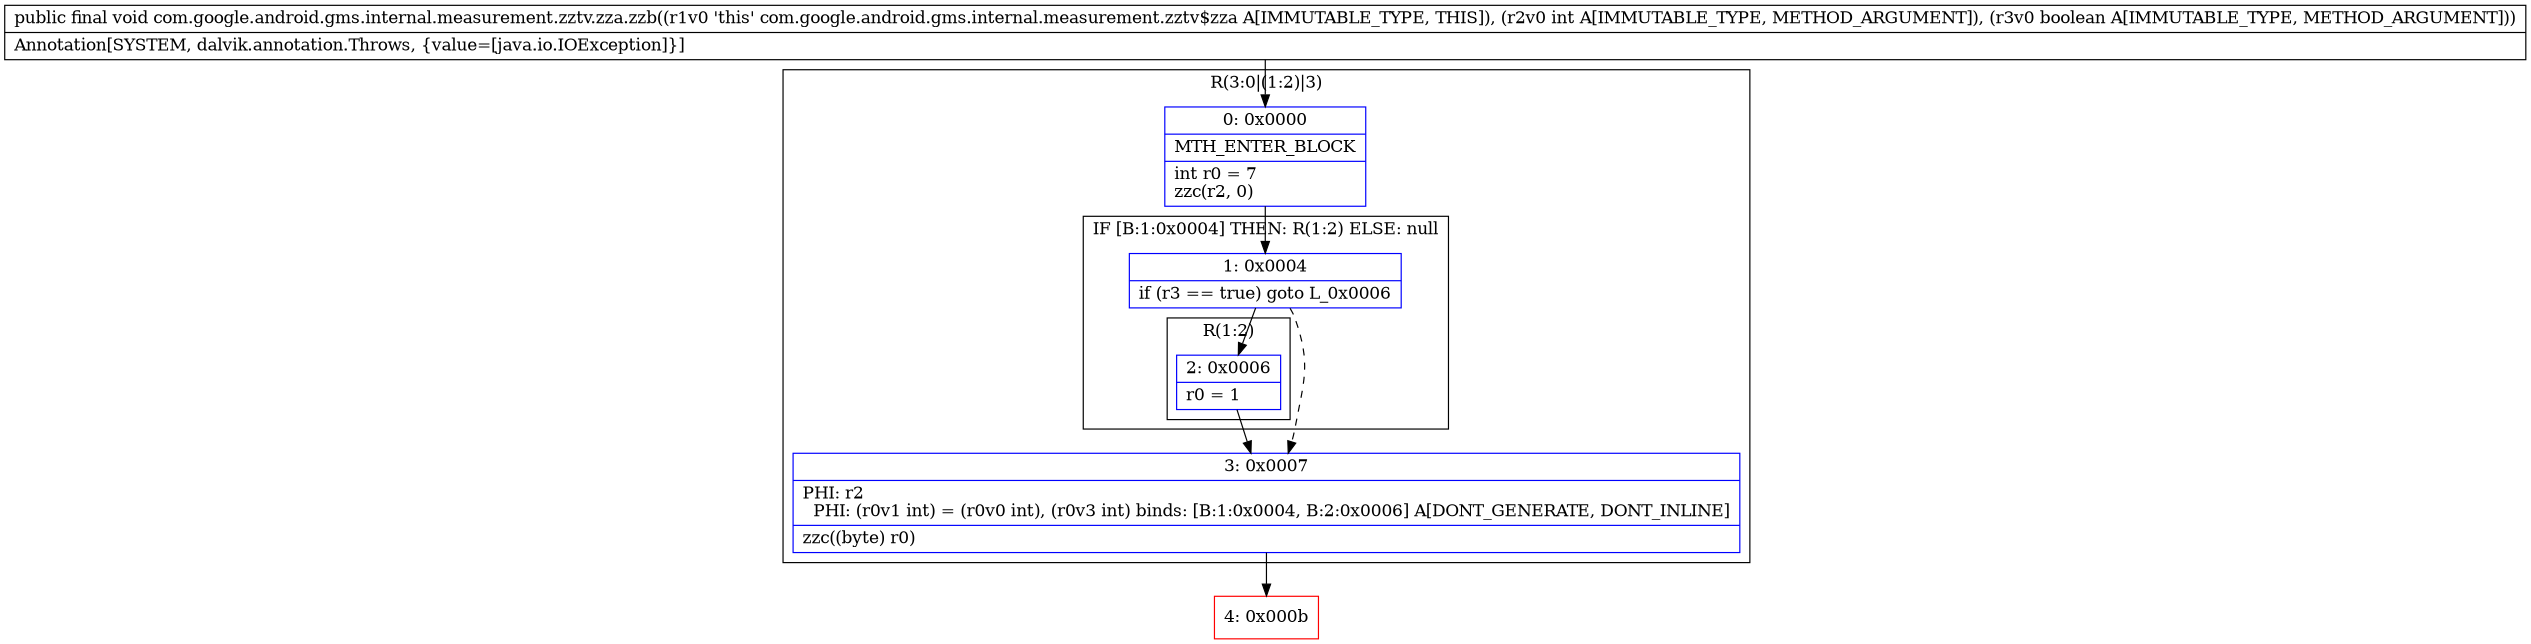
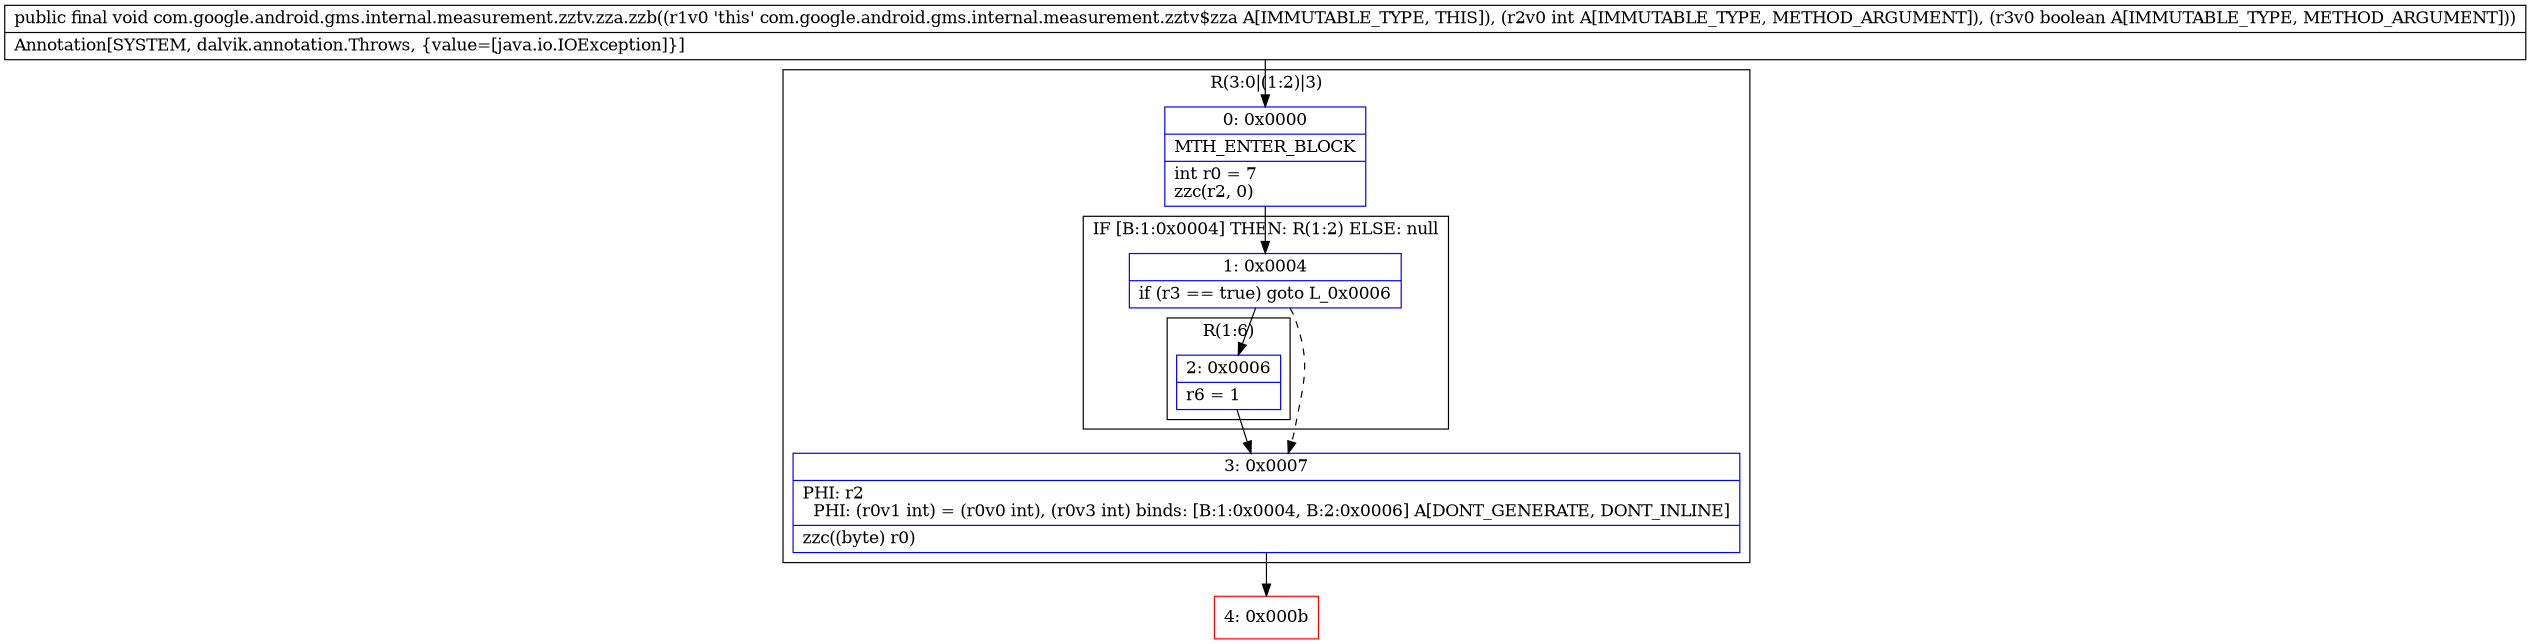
(1229, 332) -> (1229, 332)
(1213, 395) -> (1213, 395)
